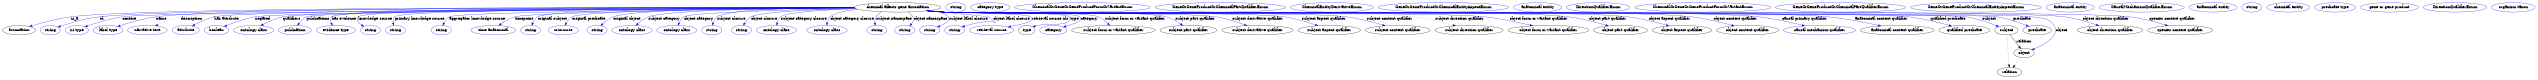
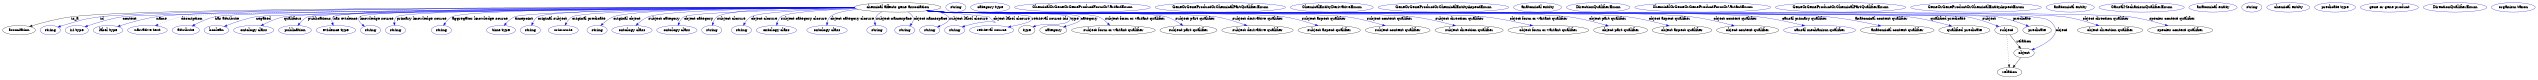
(443, 8) -> (443, 8)
(1190, 13) -> (1190, 13)
(493, 30) -> (501, 30)
(1053, 30) -> (1053, 30)
(2018, 61) -> (2018, 61)
